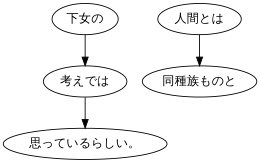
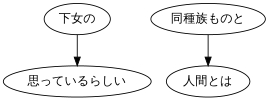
(200, 46) -> (208, 46)
(85, 81) -> (77, 81)
(85, 144) -> none
